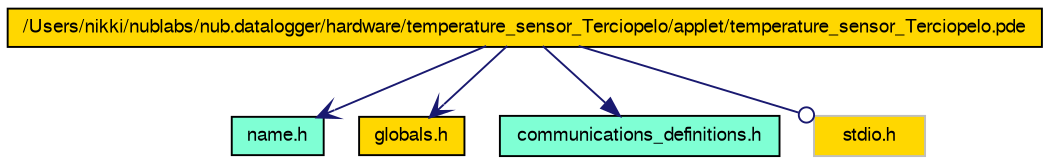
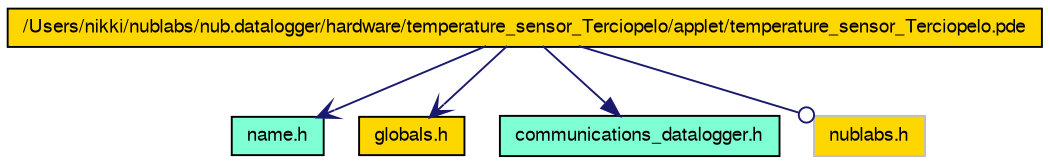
(640, 136) -> (640, 136)
(870, 136) -> (870, 136)
